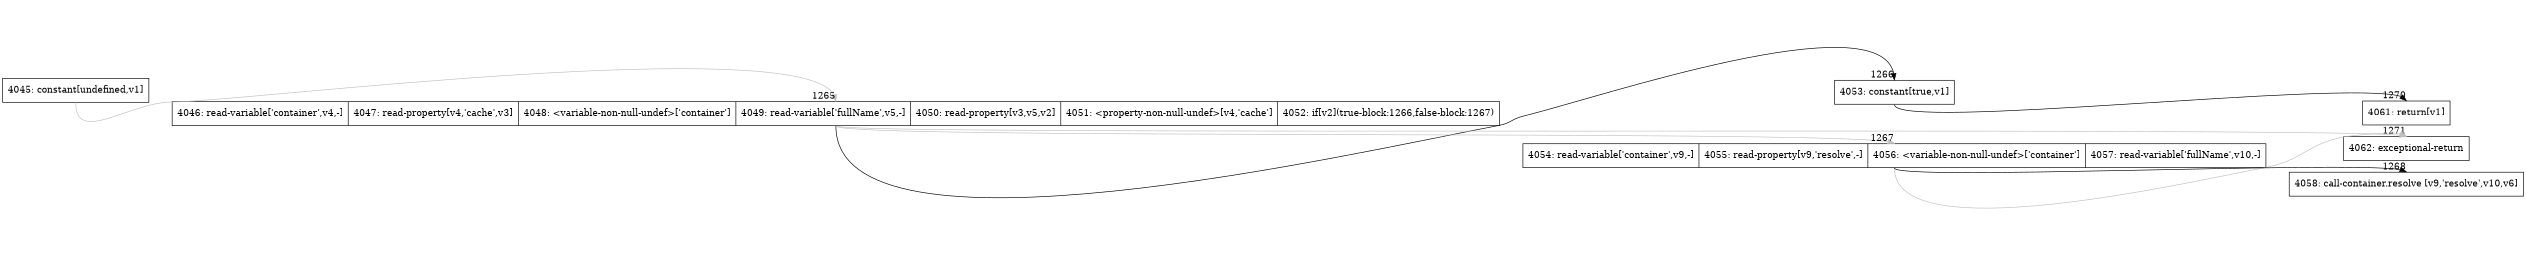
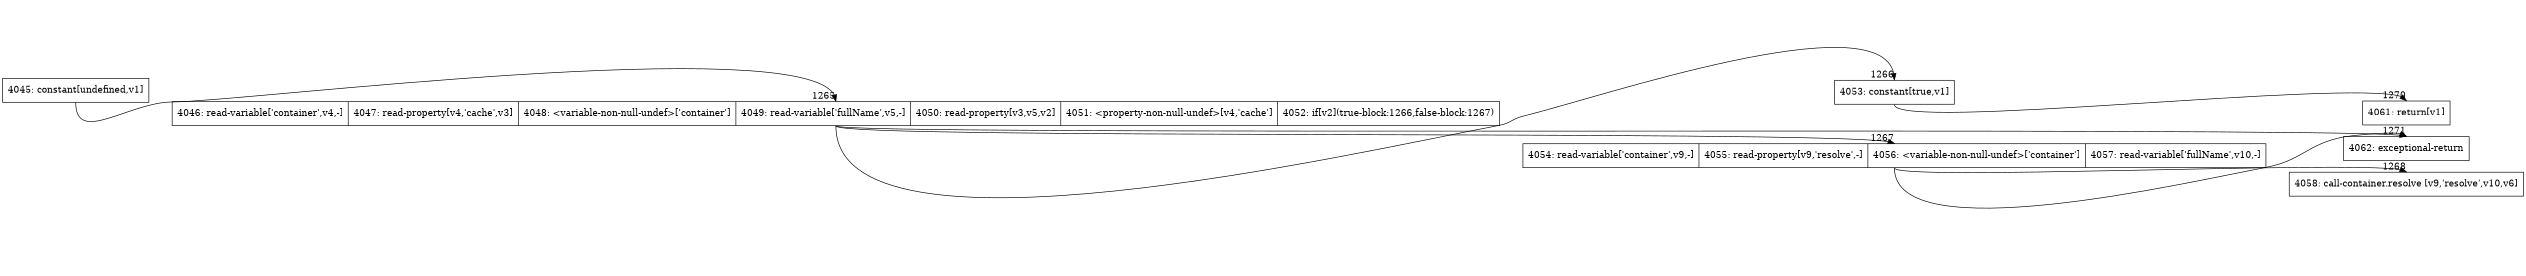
(450, 80) -> (450, 80)
(1618, 131) -> (1618, 131)
(1494, 135) -> (1494, 135)
(2143, 191) -> (2143, 191)
